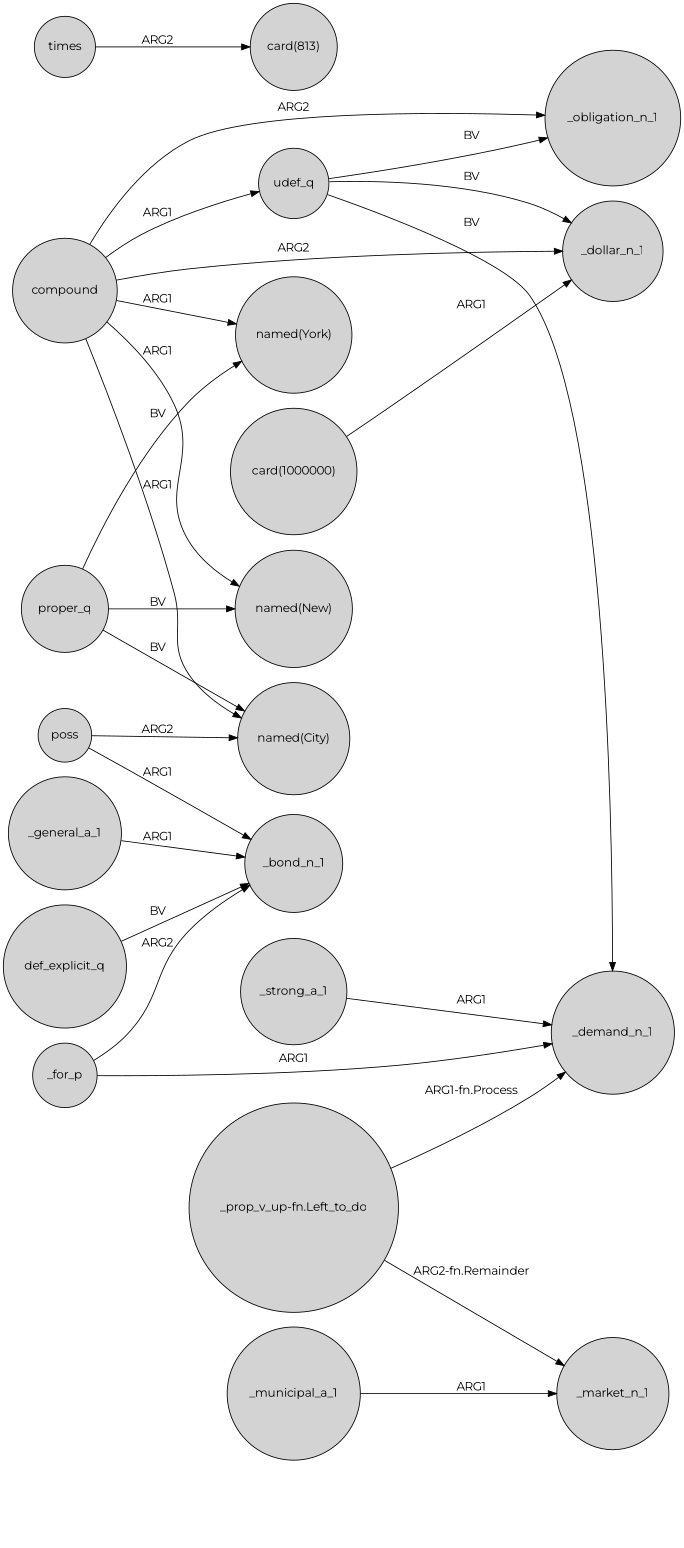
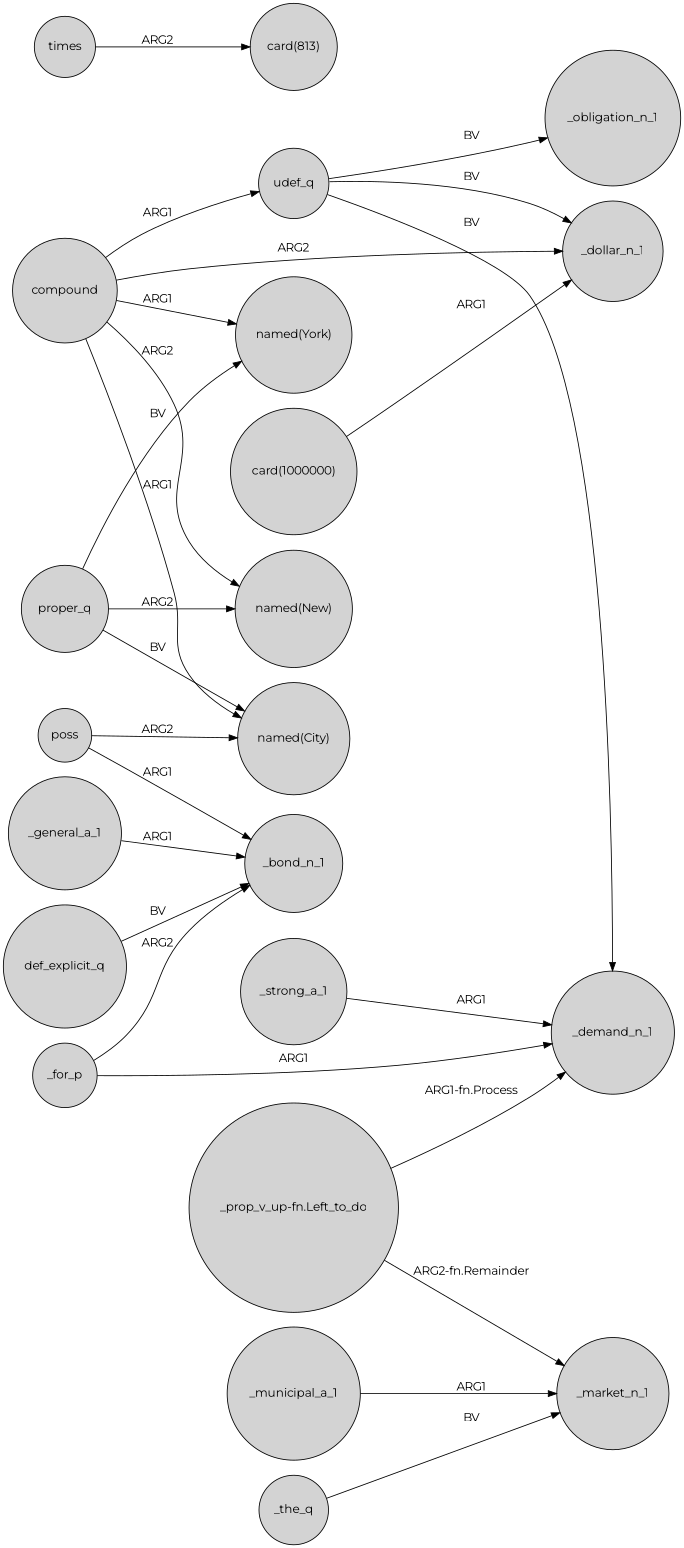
(289, 120) -> none
(158, 351) -> (158, 351)
(158, 603) -> (158, 603)
none -> (294, 1510)
